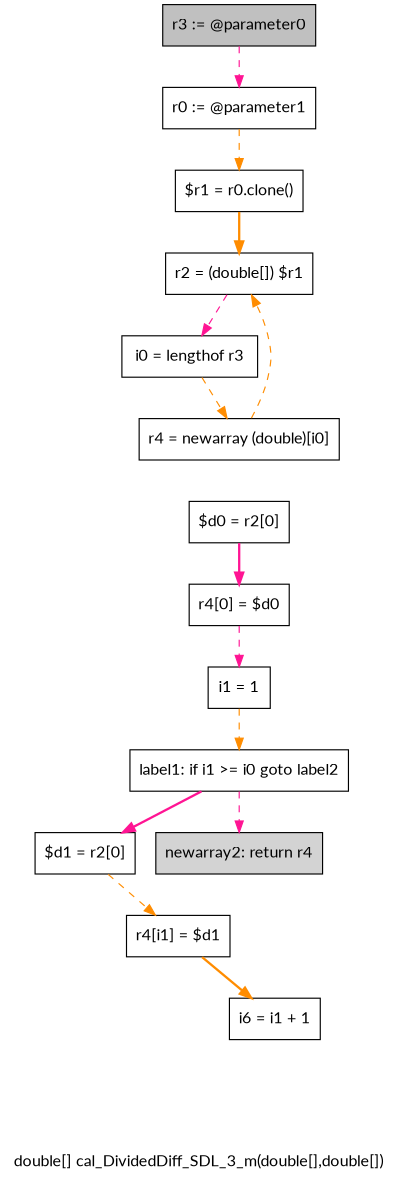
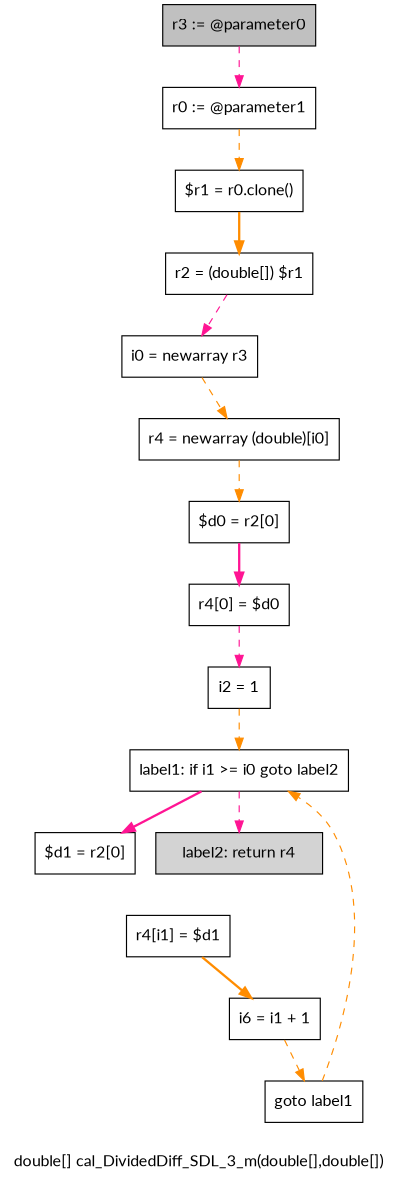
(190, 356) -> (190, 356)
(271, 362) -> (239, 475)
(239, 688) -> (239, 688)
(239, 853) -> (239, 853)
(127, 891) -> none
none -> (314, 1102)
